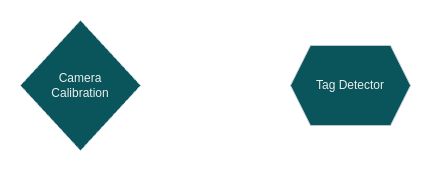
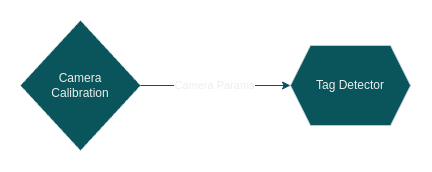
none -> (158, 86)
